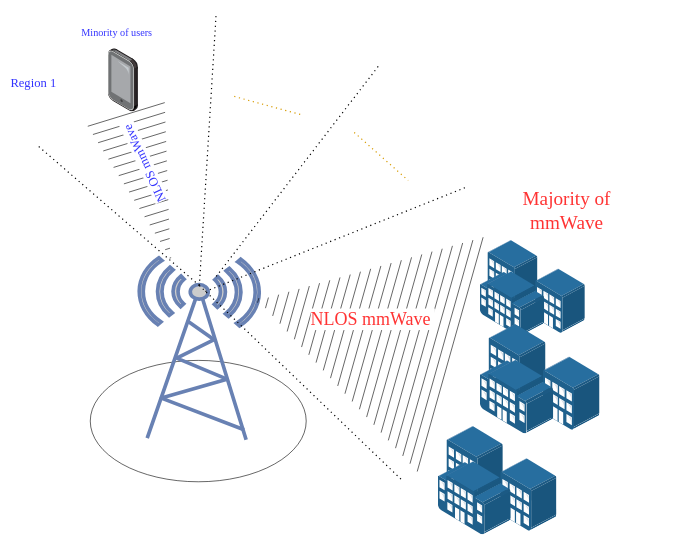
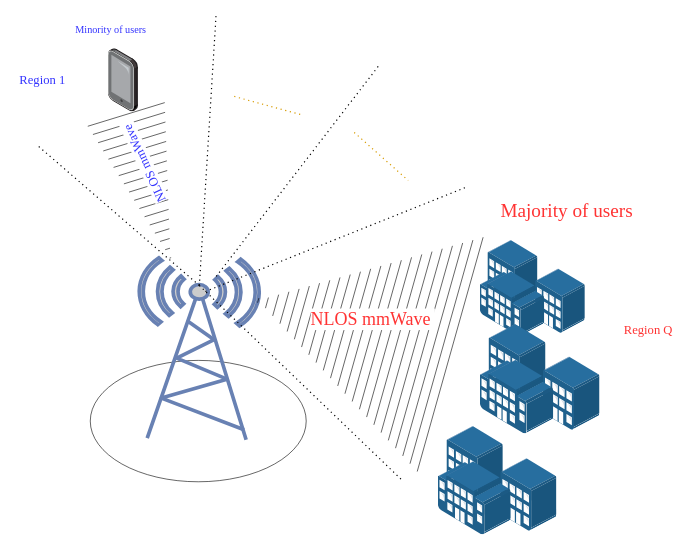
(117, 33) -> (111, 30)
(33, 83) -> (42, 80)
(567, 210) -> (567, 210)
none -> (648, 330)
